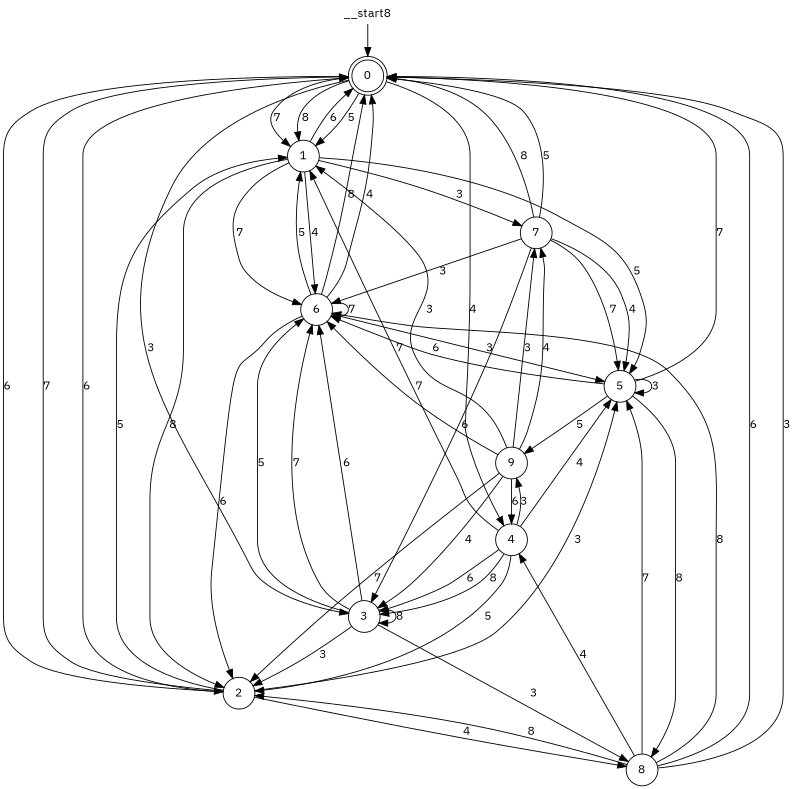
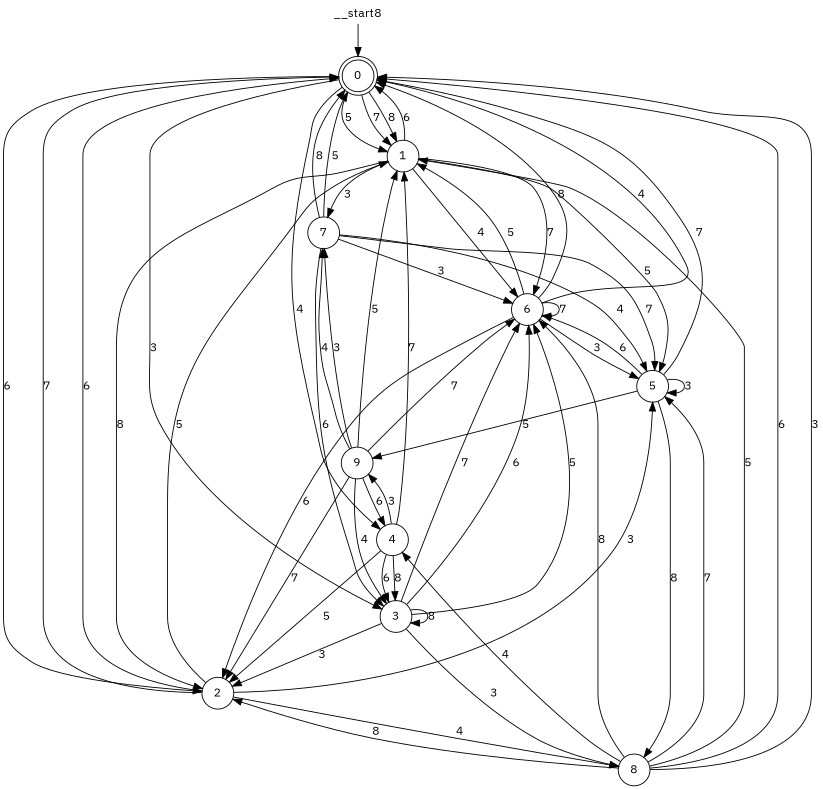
(430, 310) -> (375, 310)
none -> (744, 392)
(563, 467) -> none
